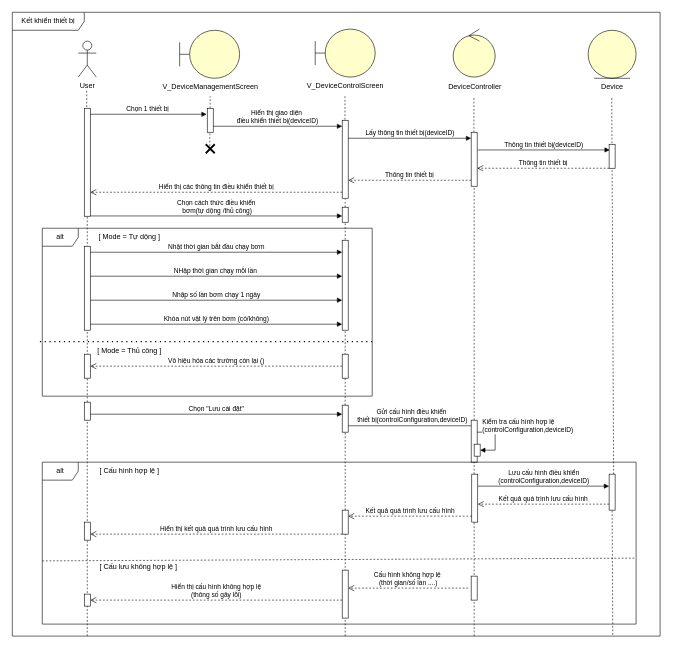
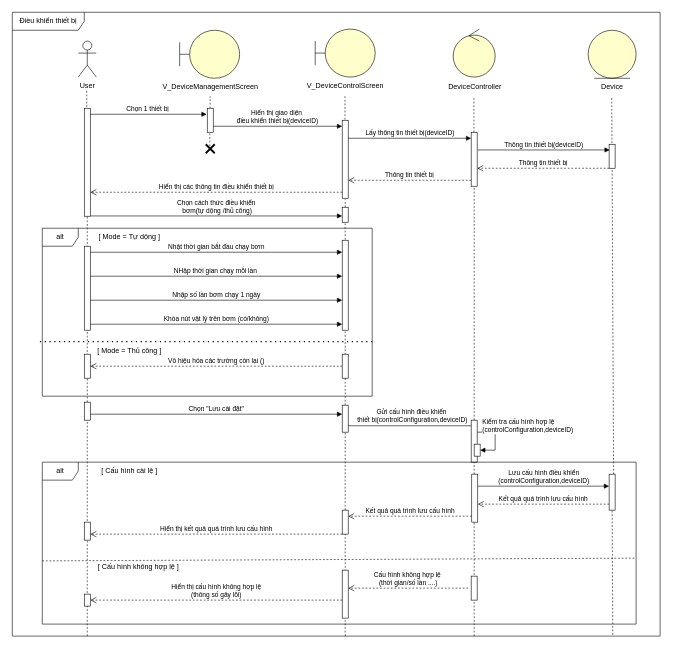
(48, 21) -> (48, 21)
(130, 471) -> (130, 471)
(139, 567) -> (139, 567)
